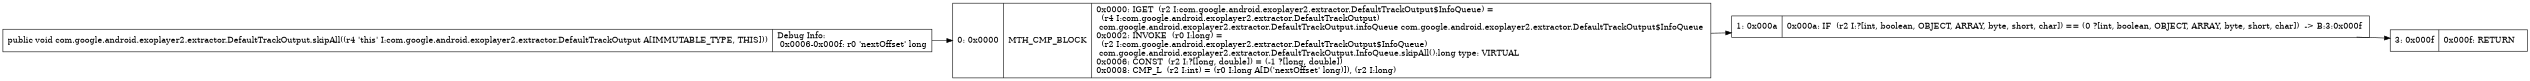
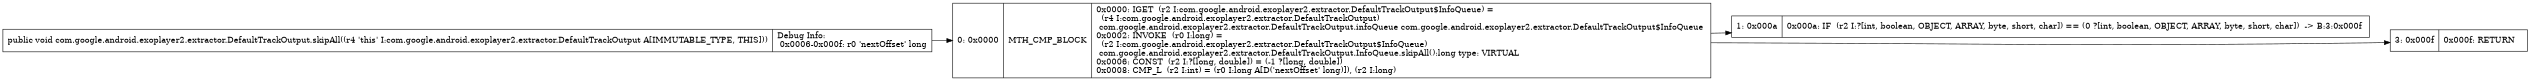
(2370, 38) -> (2048, 45)
